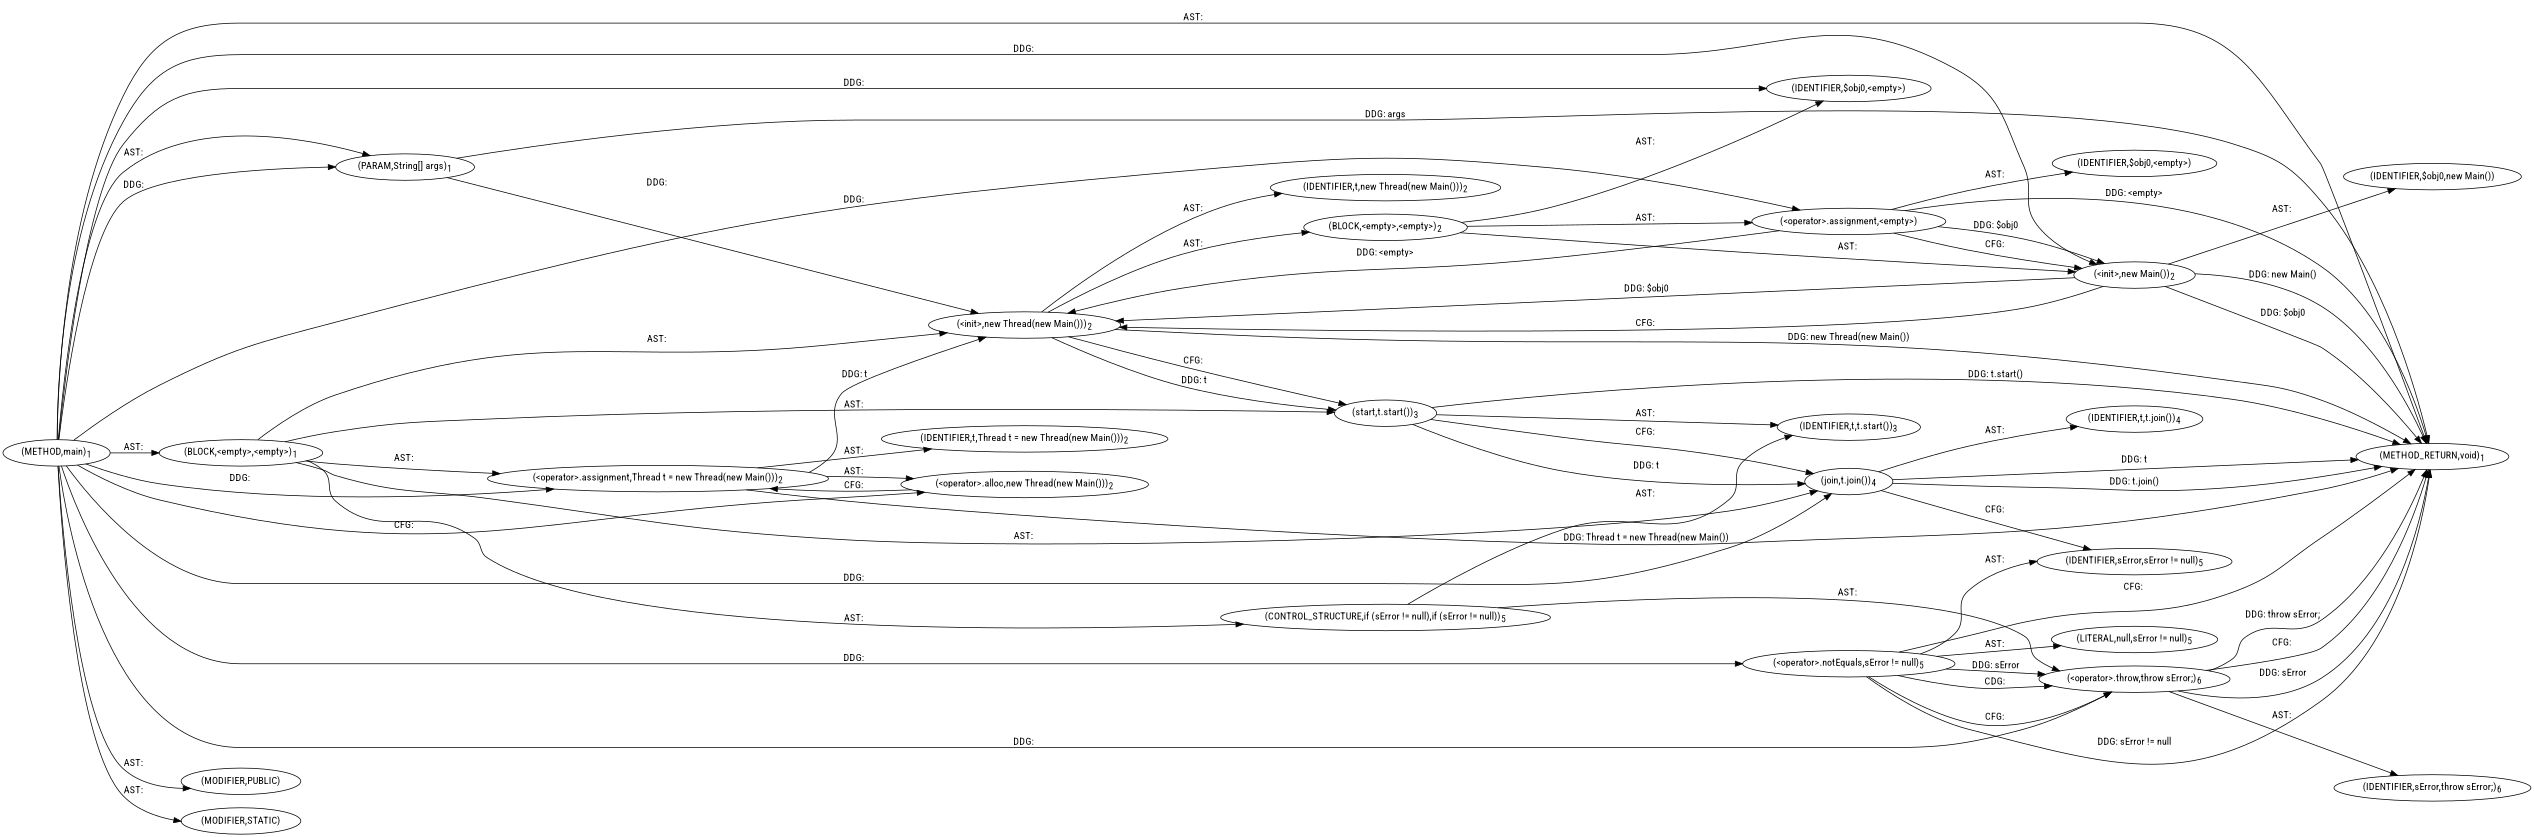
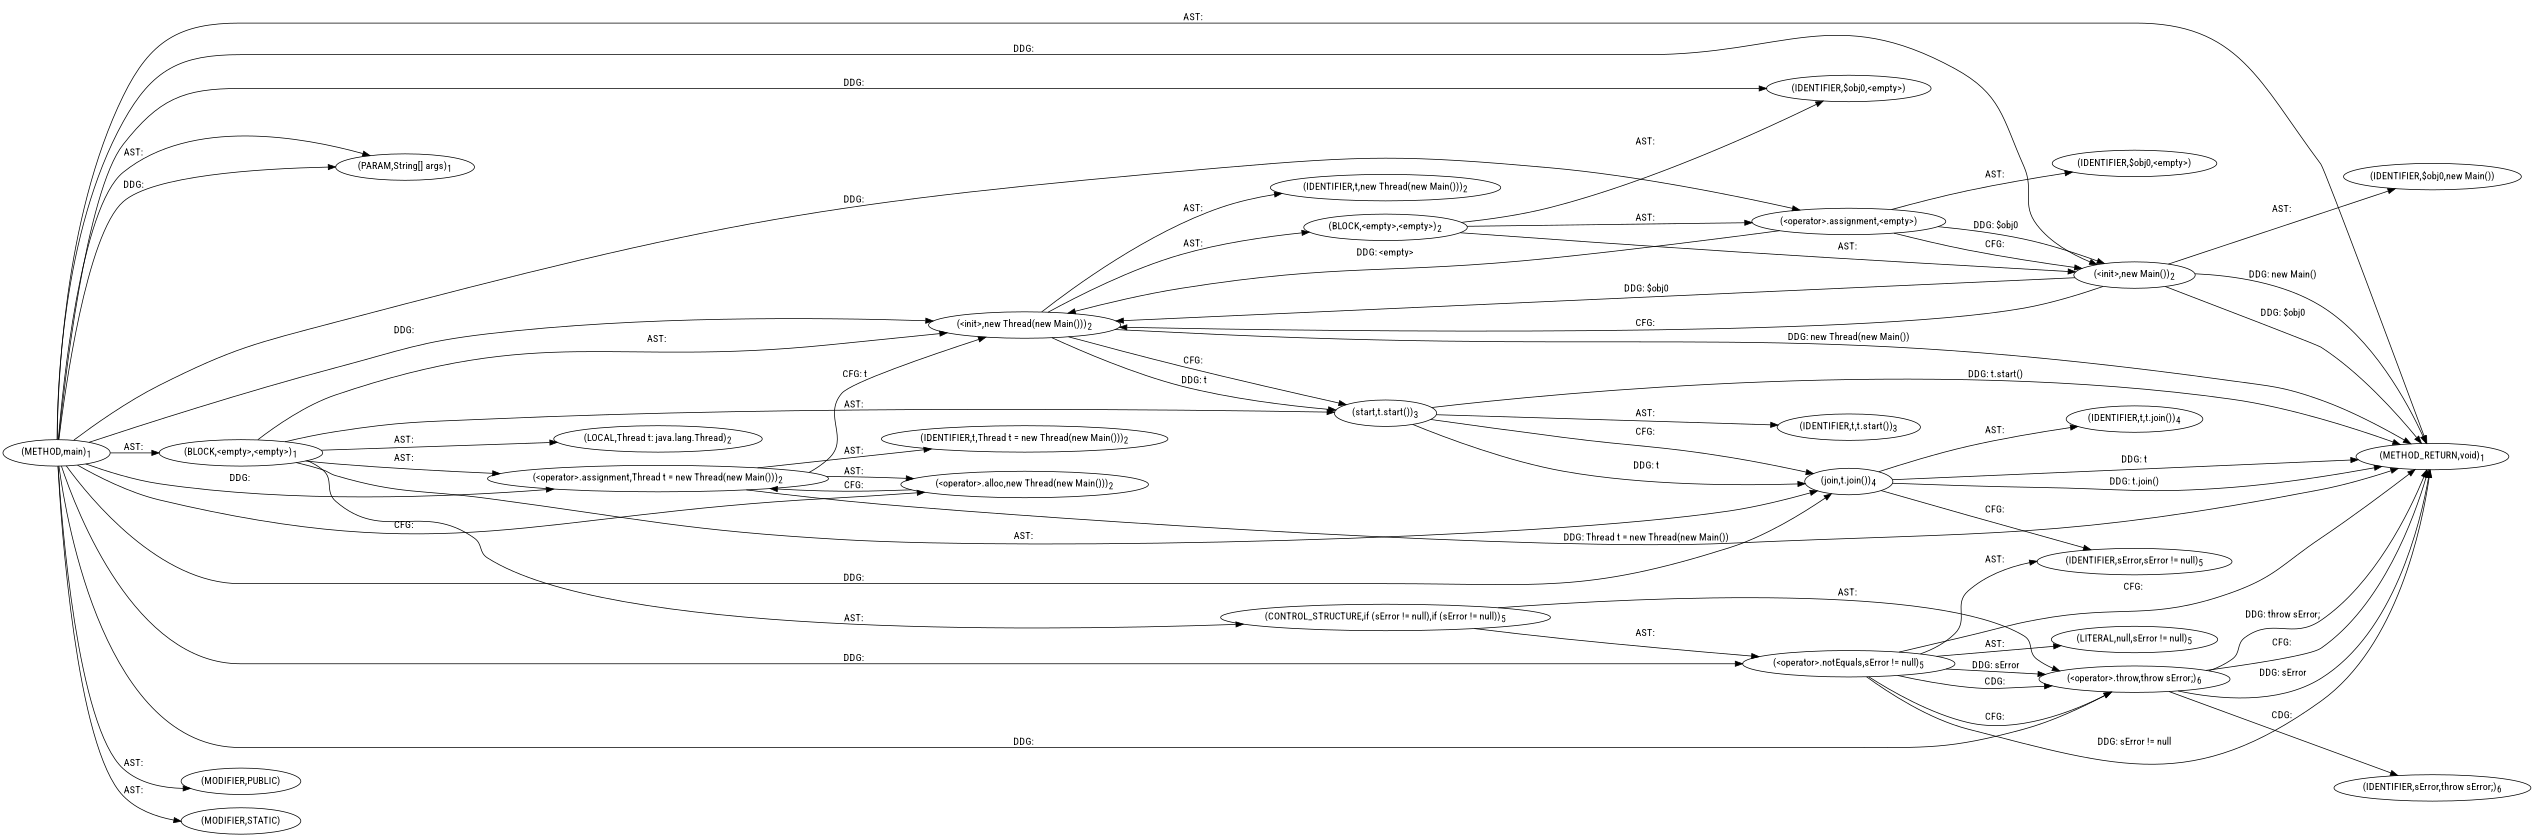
(1528, 117) -> none
(2219, 220) -> none
(709, 245) -> (500, 333)
(855, 375) -> (855, 375)
none -> (658, 439)
(1555, 532) -> (1613, 644)
(2283, 716) -> (2283, 716)
